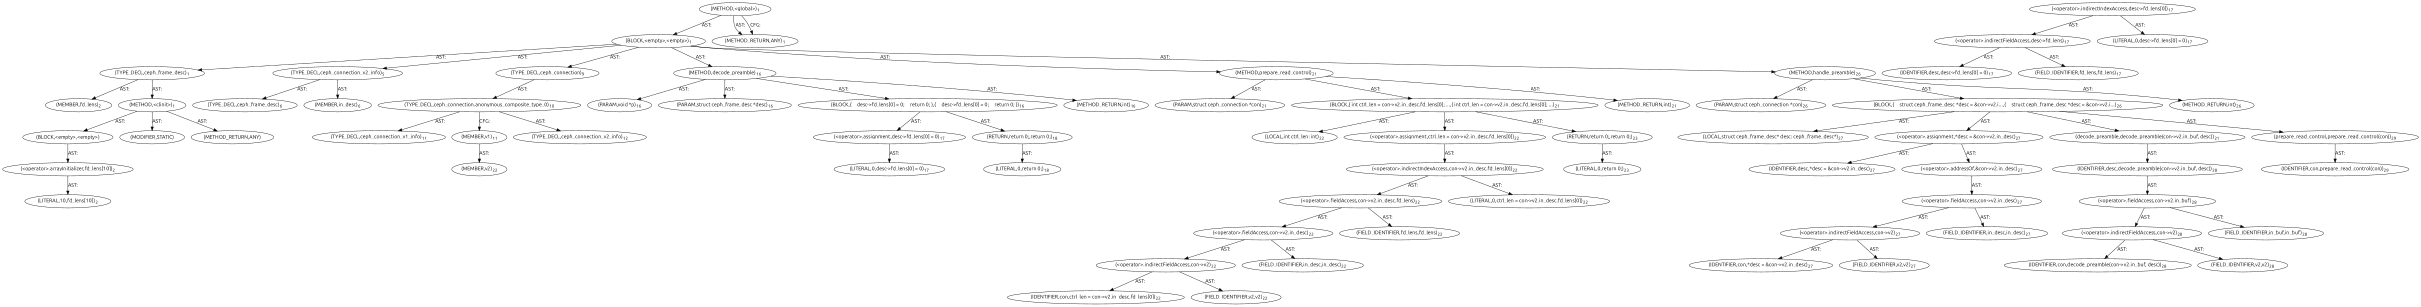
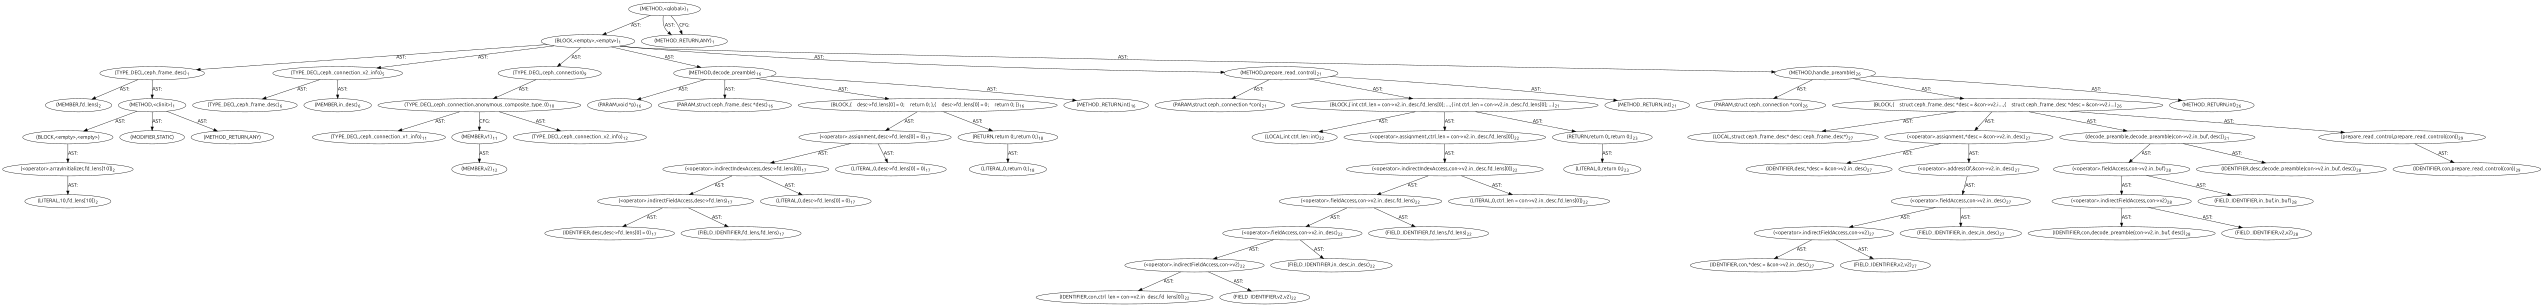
none -> (812, 153)
(495, 169) -> (495, 169)
(2147, 183) -> (2141, 152)
